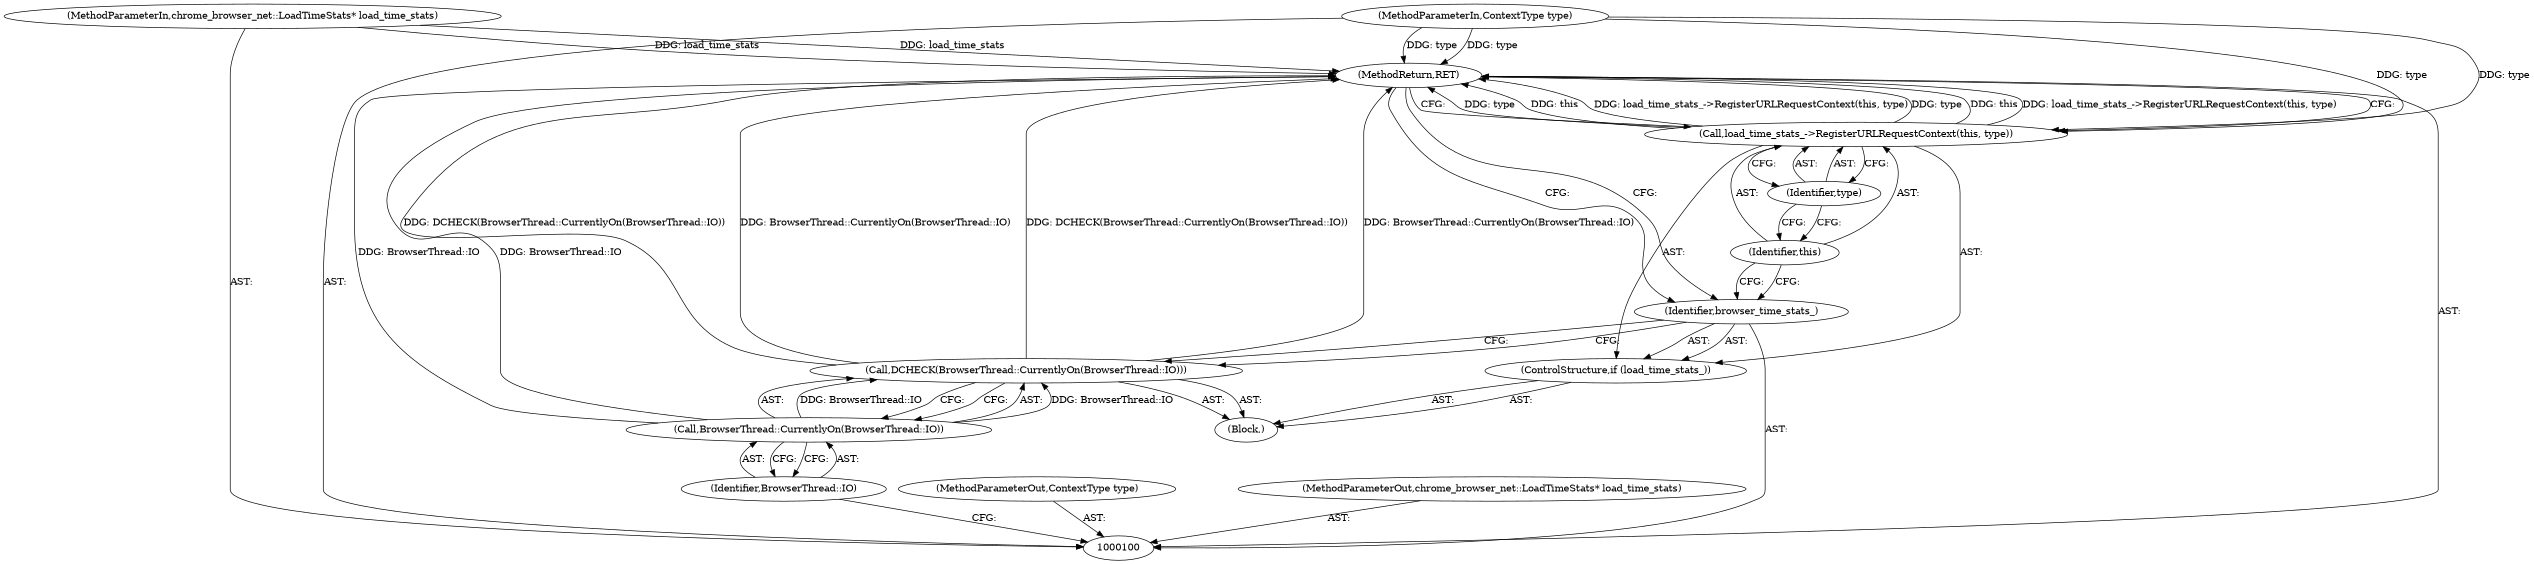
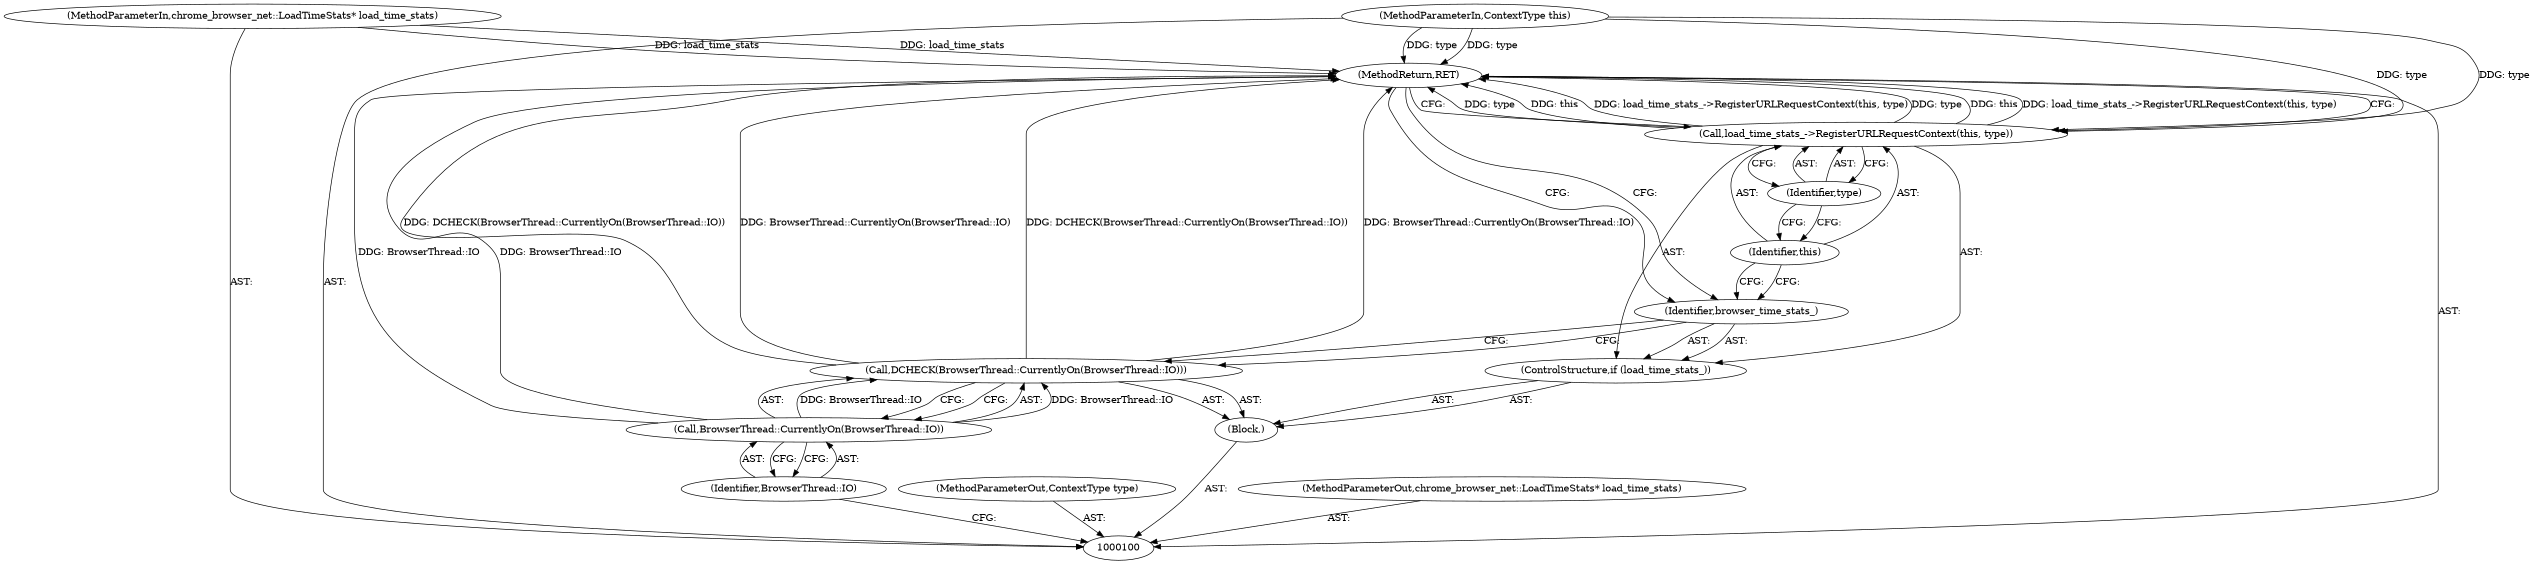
(1475, 16) -> (1475, 16)
(1591, 532) -> (1192, 491)
